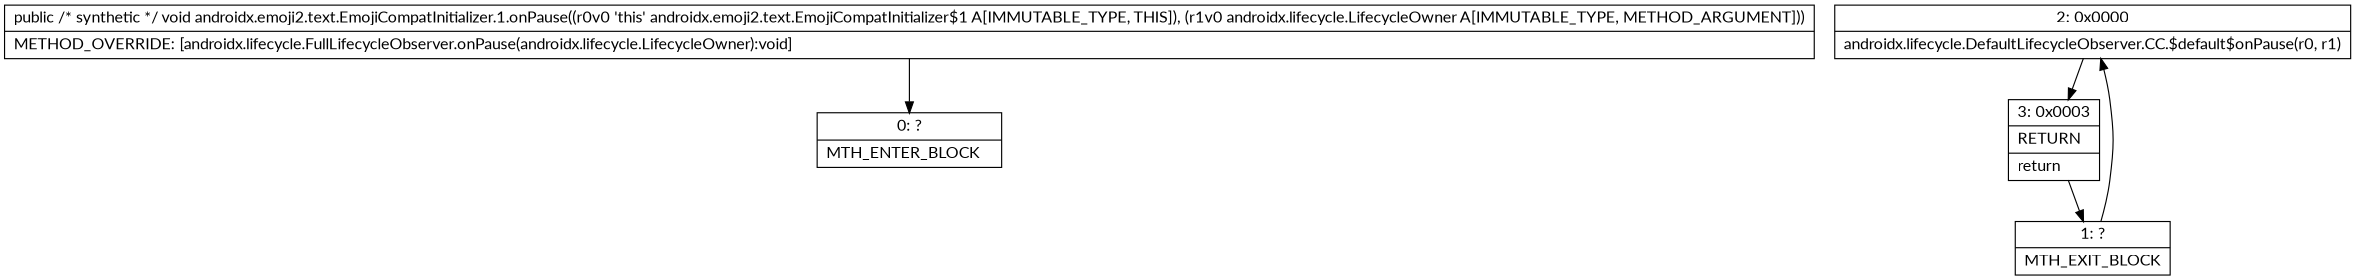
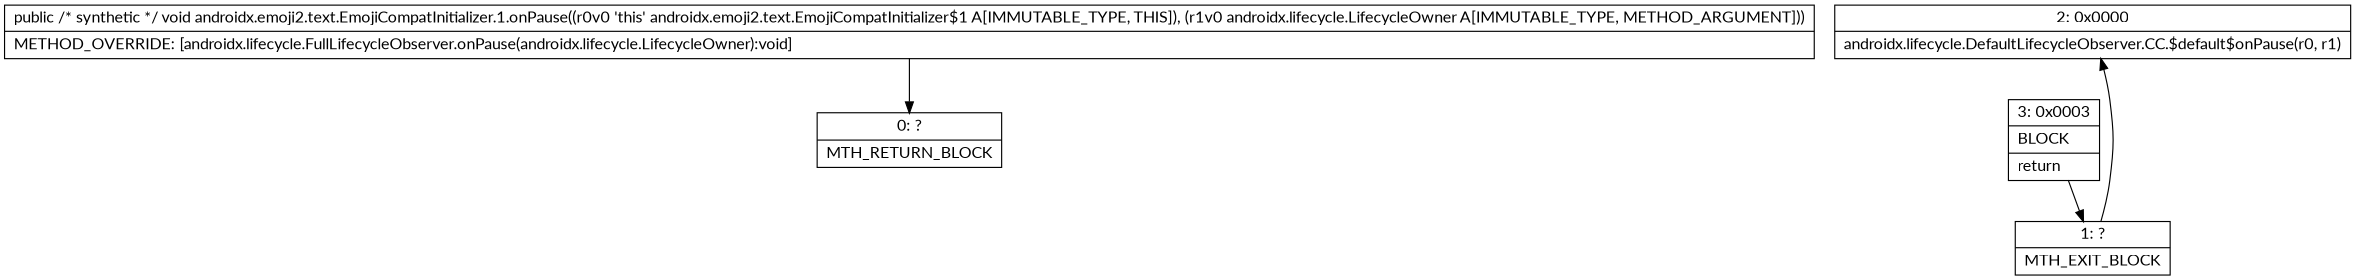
(2078, 74) -> none
(2049, 139) -> (2044, 139)
(903, 153) -> (909, 153)
